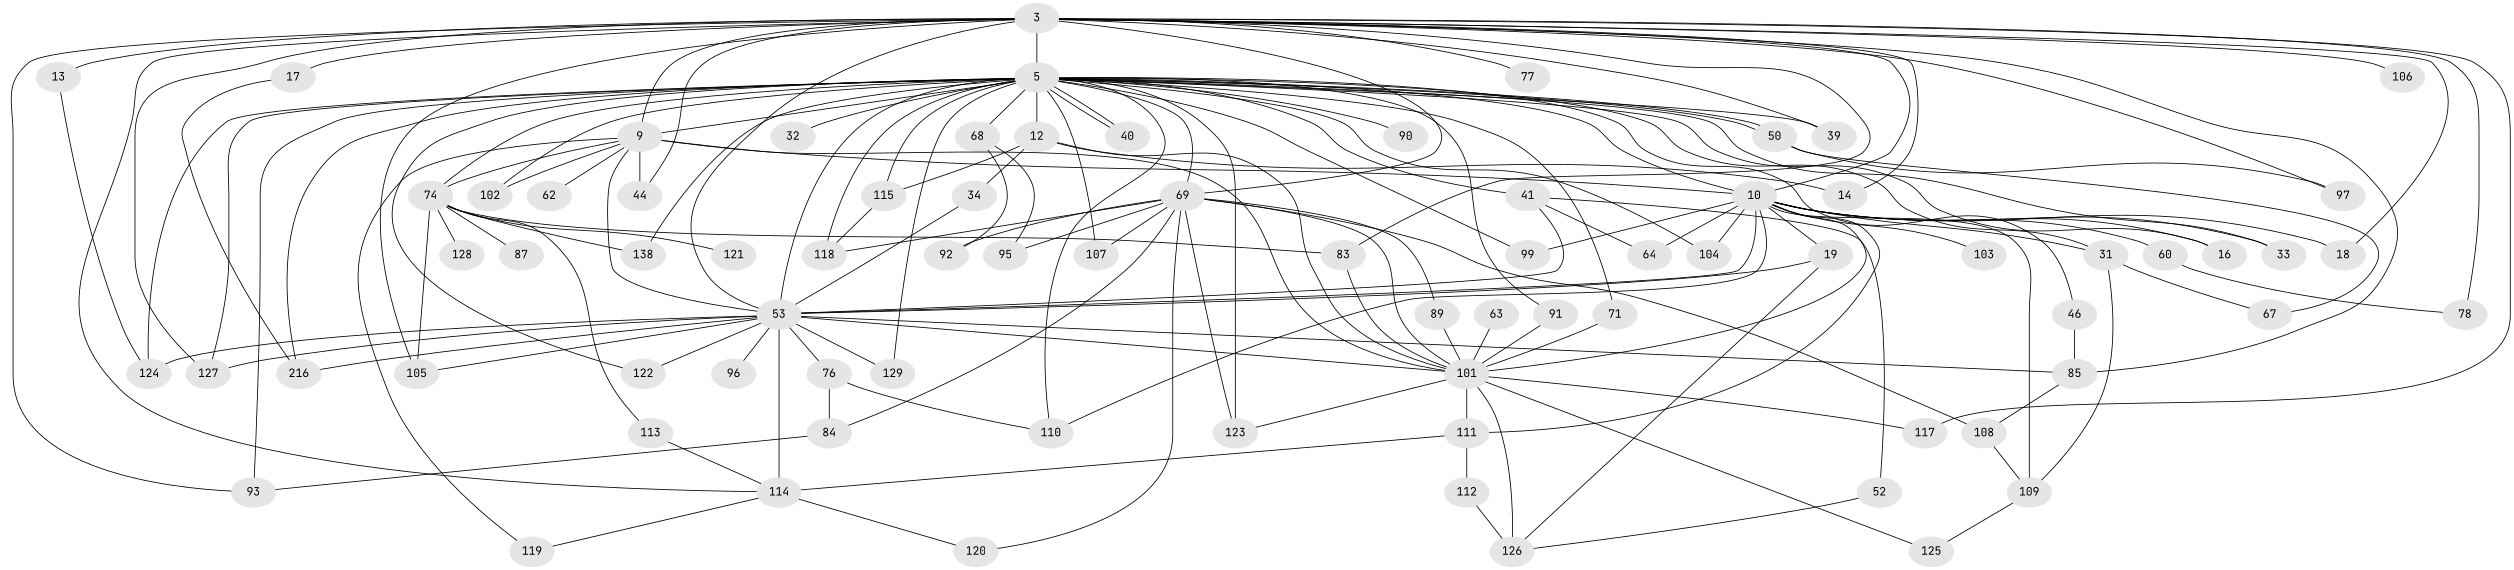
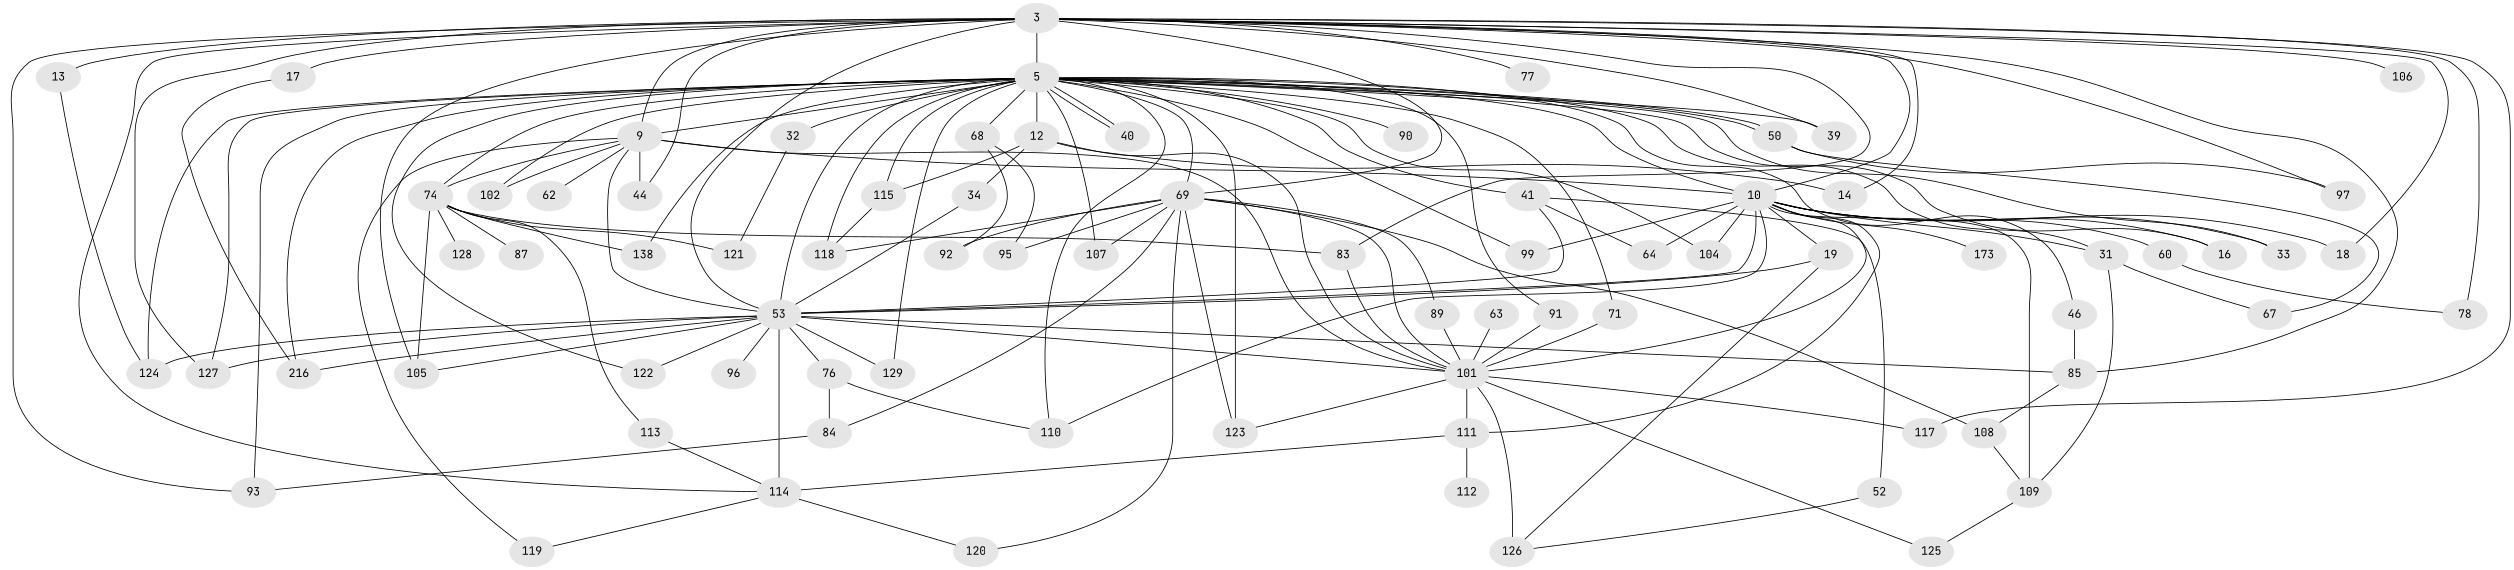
none -> (763, 196)
(1984, 255) -> (1984, 255)
(1489, 522) -> none
